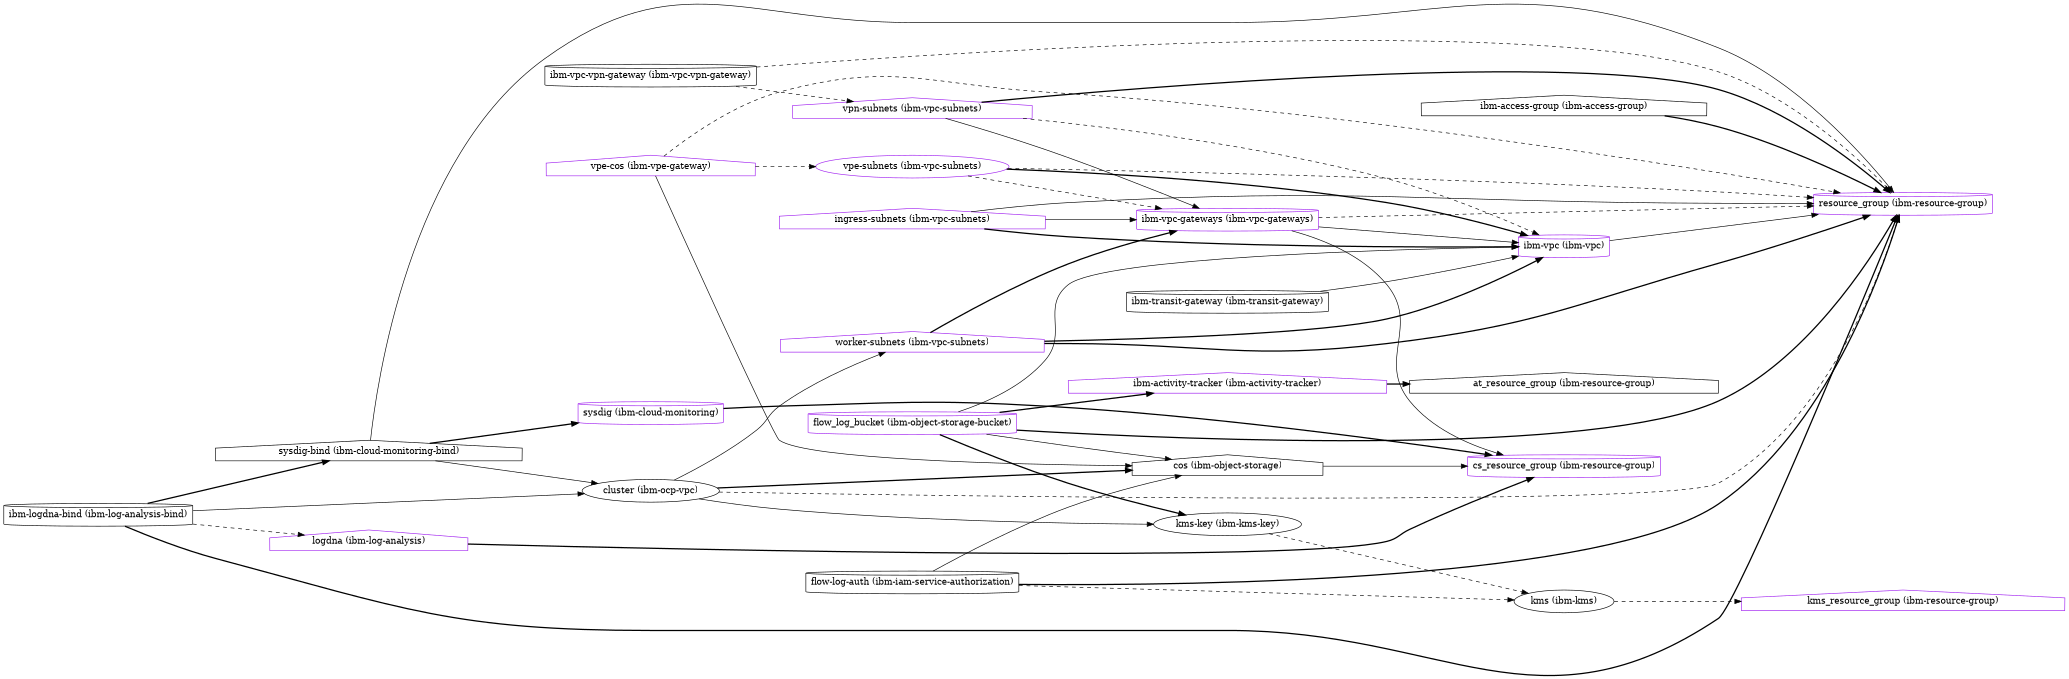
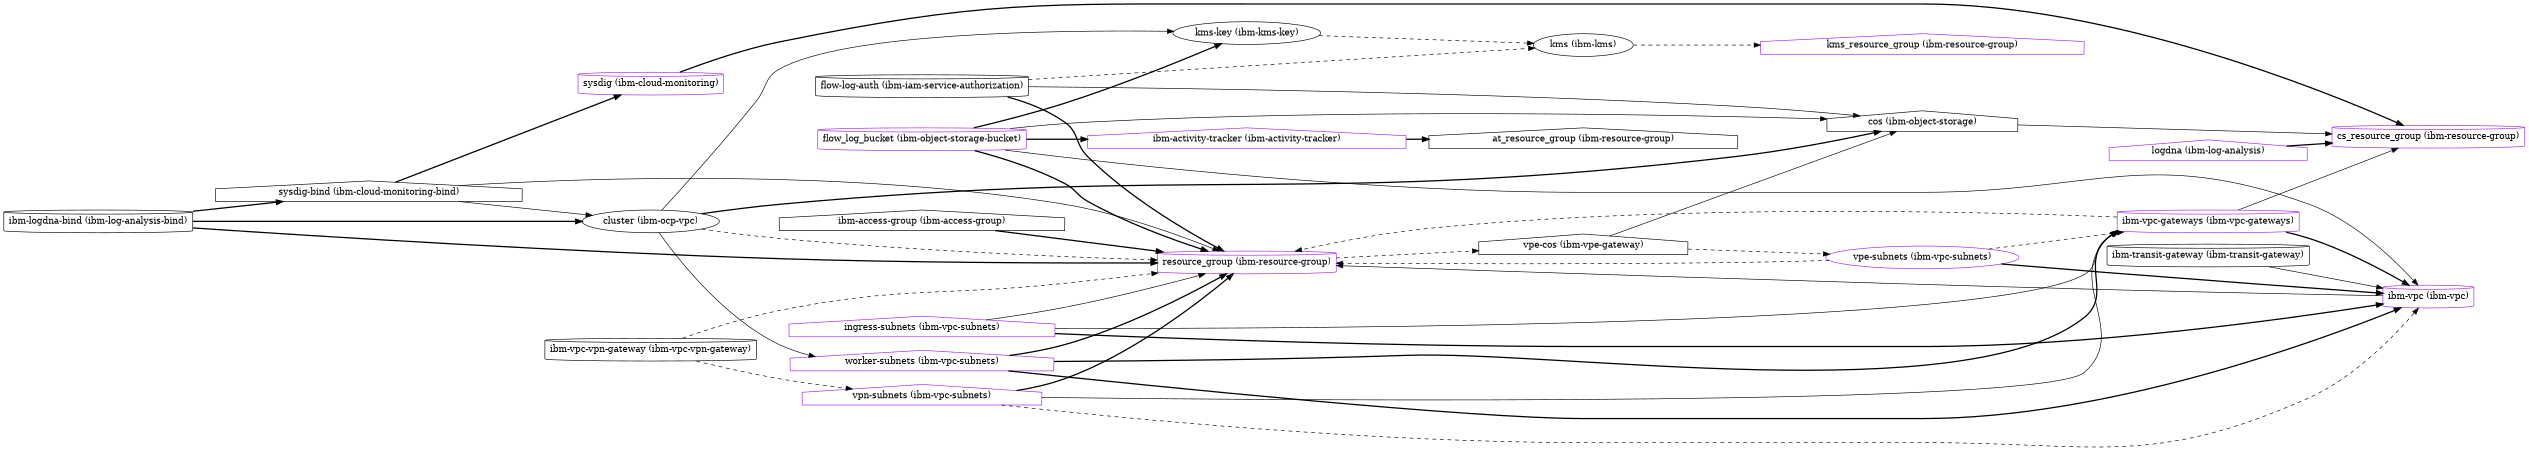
(1242, 109) -> (1404, 254)
(651, 167) -> (1583, 245)
(1415, 235) -> (2346, 253)
(385, 502) -> (384, 221)
(245, 529) -> none
